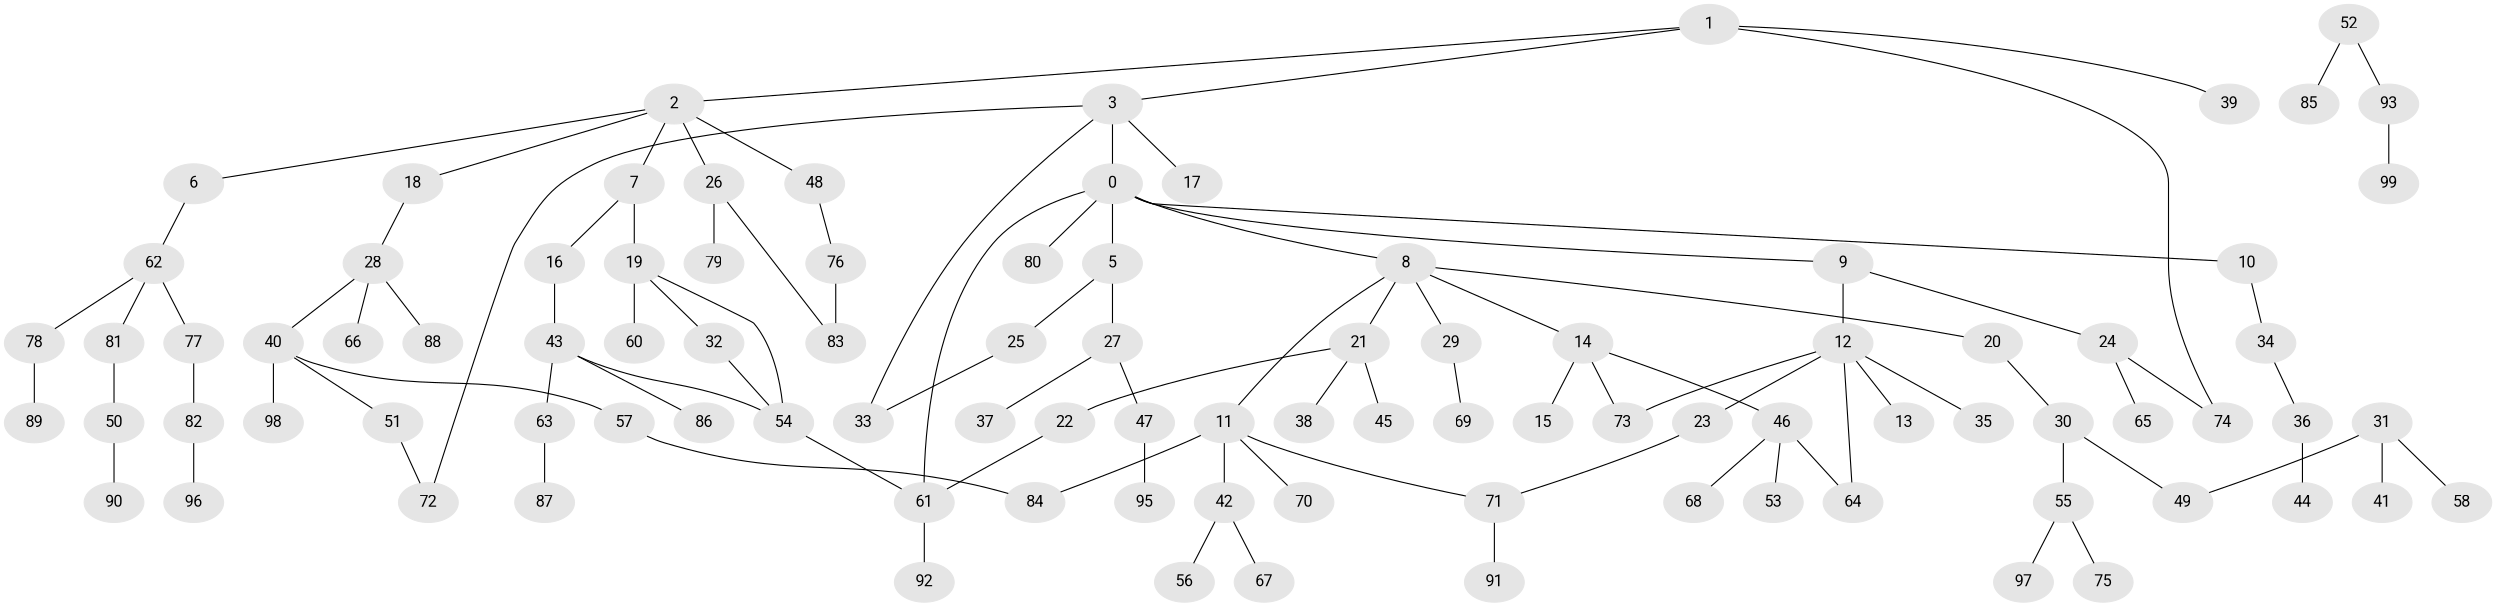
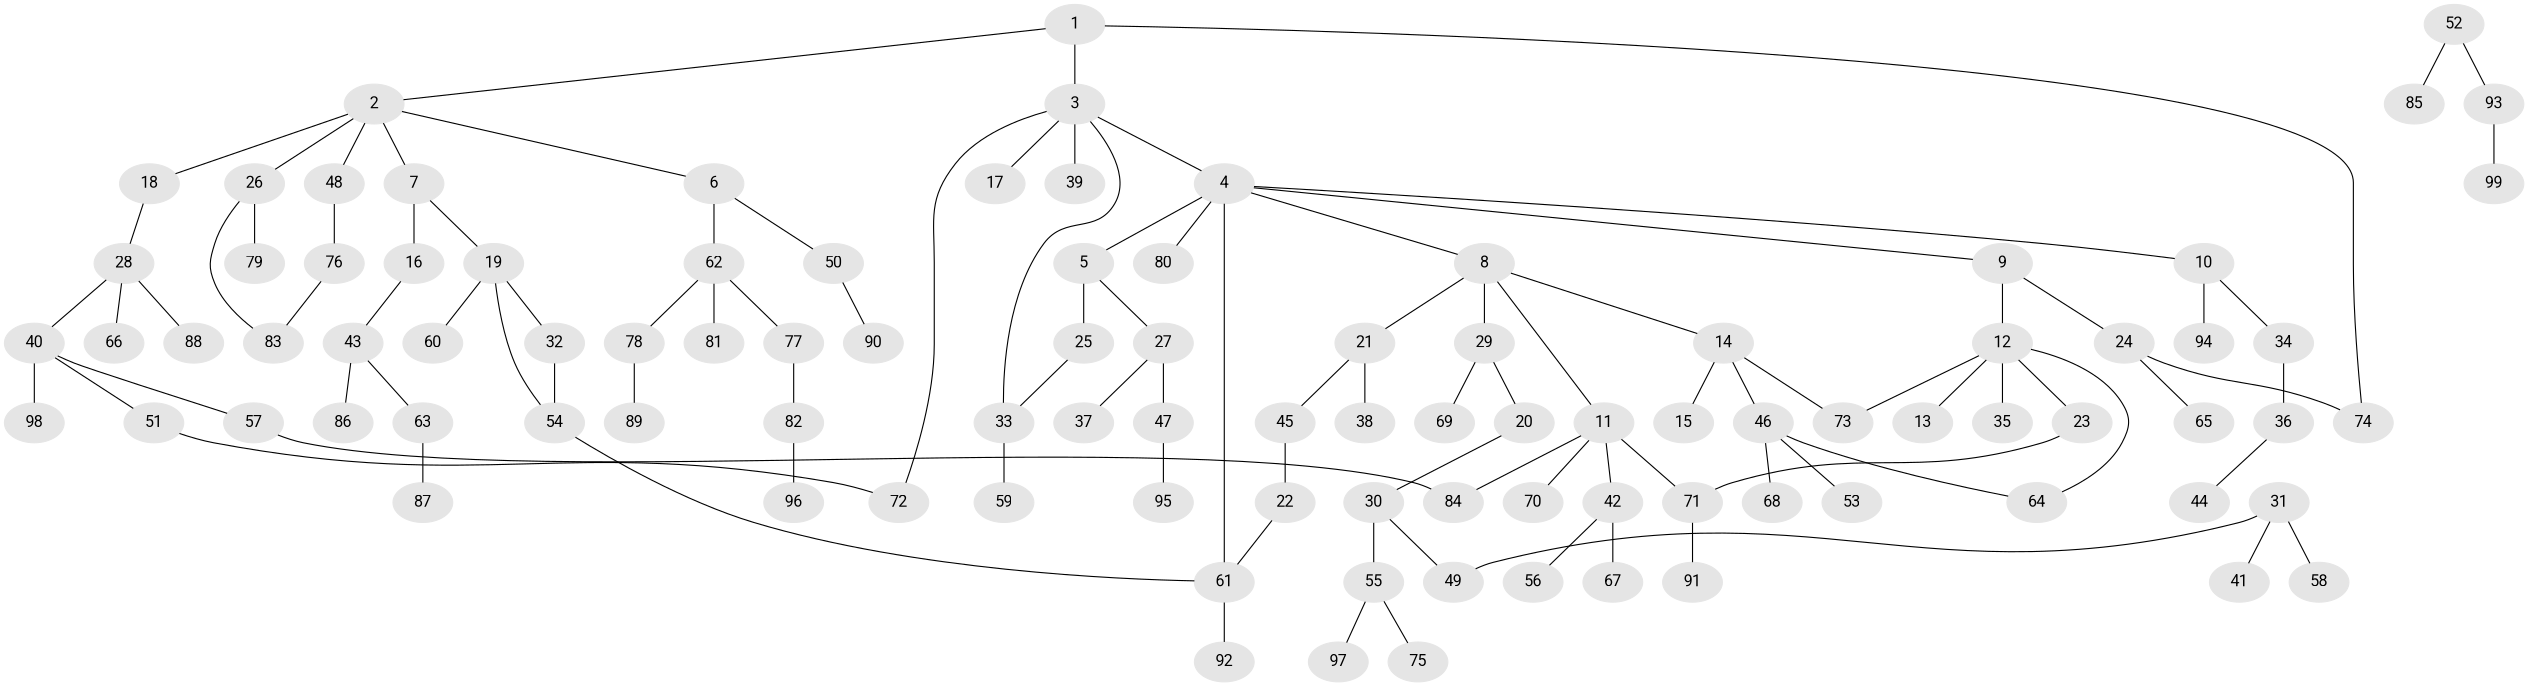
(1975, 46) -> (1075, 144)
(1112, 184) -> (1224, 184)
(1700, 299) -> (1504, 383)
none -> (2204, 343)
(1208, 374) -> (1285, 458)
(114, 383) -> (774, 224)
(669, 383) -> none
none -> (1004, 503)
